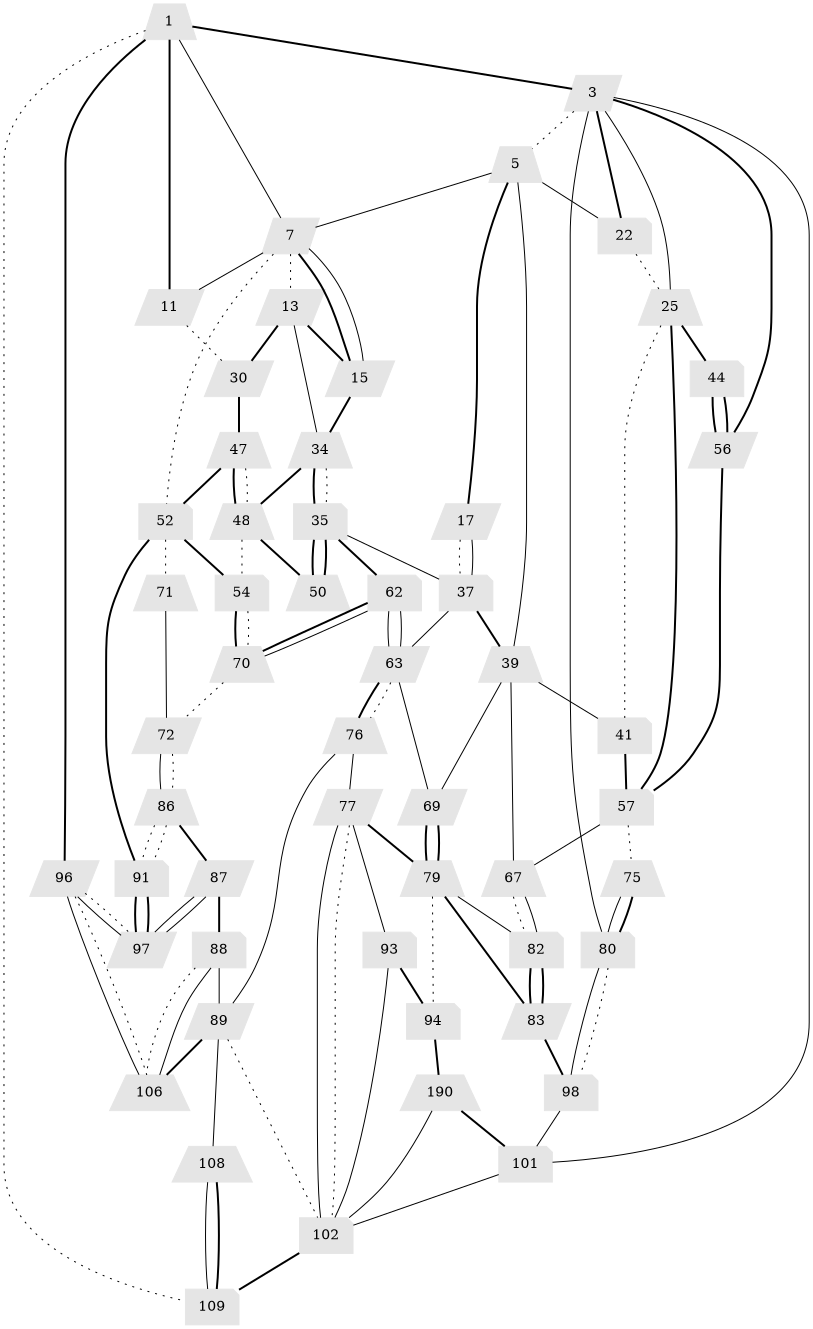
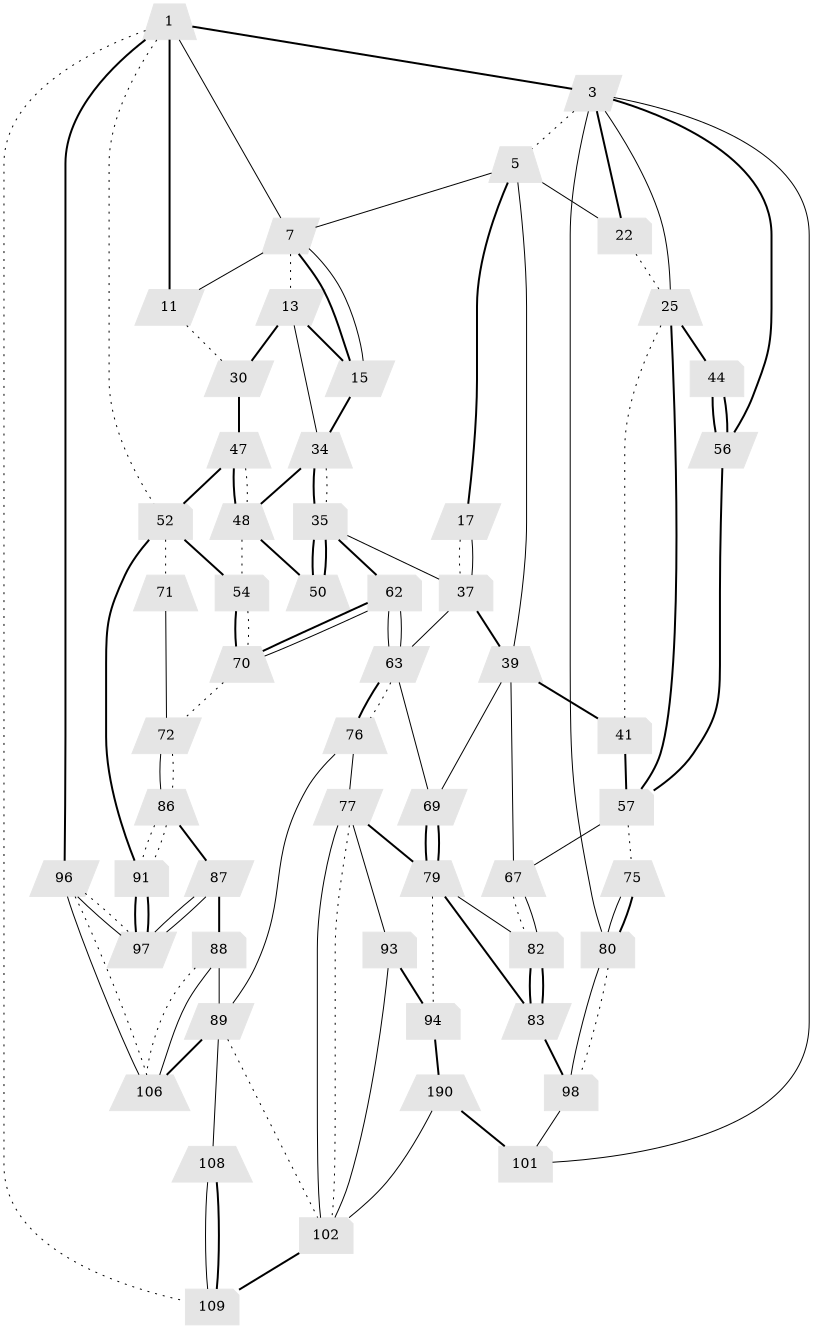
(195, 368) -> (109, 271)
(564, 698) -> (564, 698)
(426, 1200) -> none
